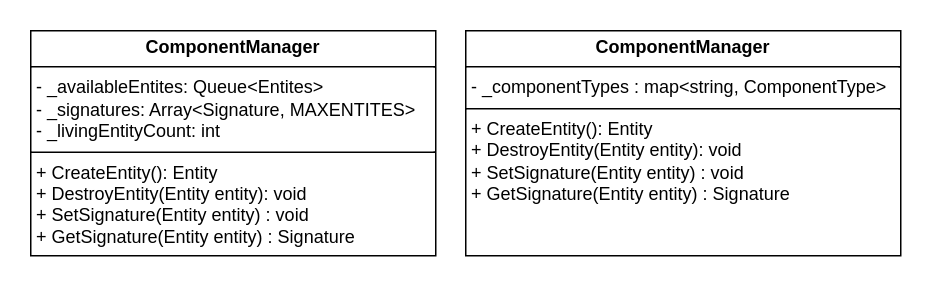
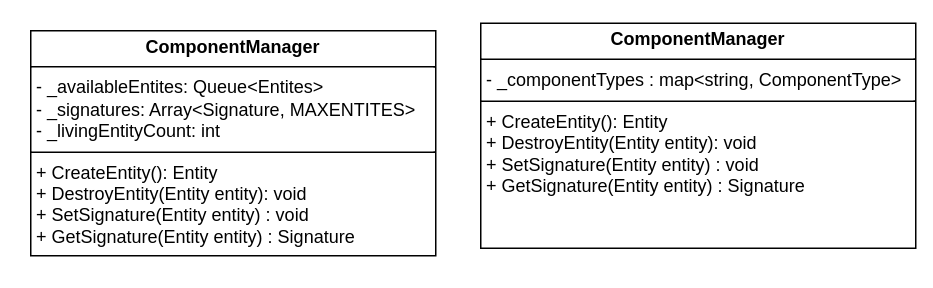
(683, 143) -> (698, 136)
